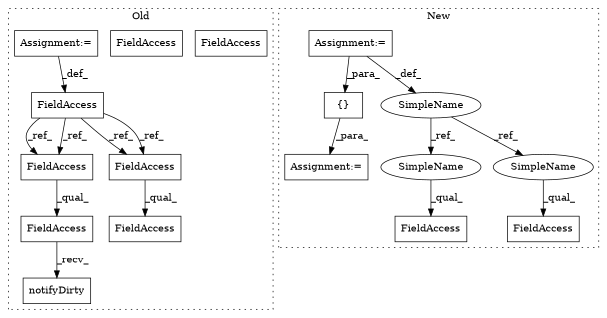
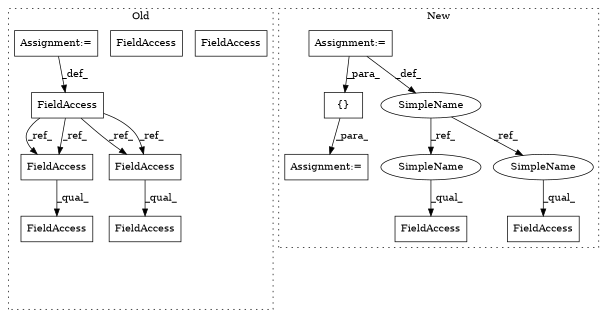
(57, 291) -> none
